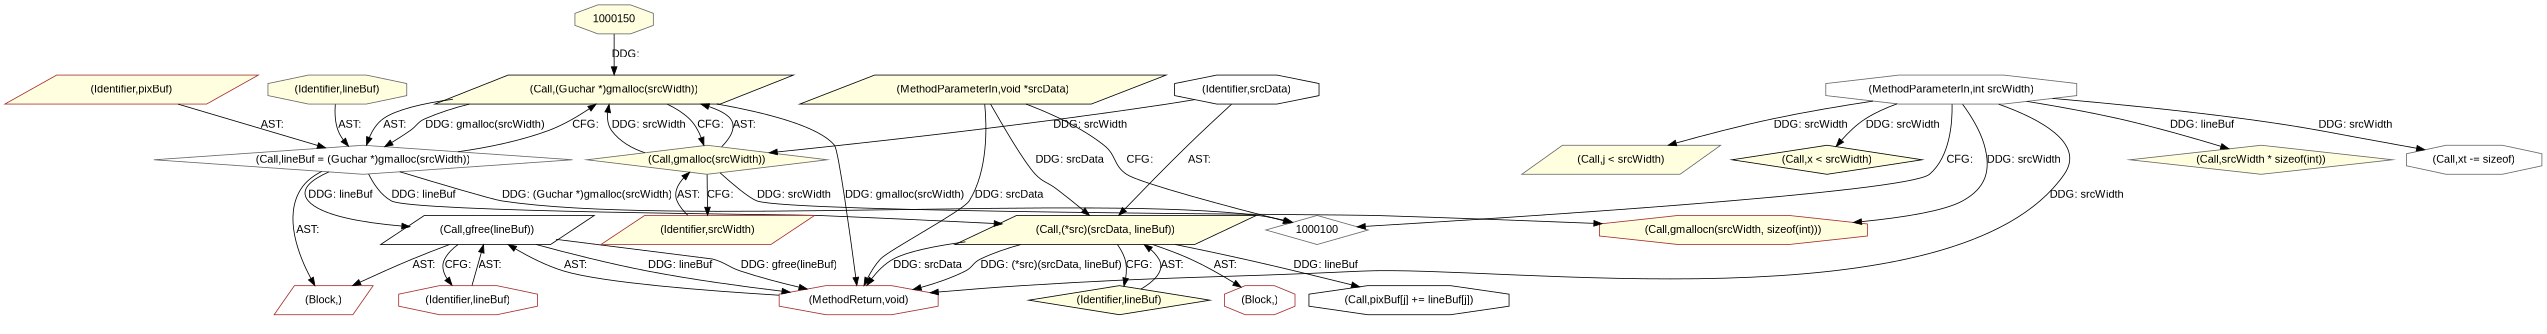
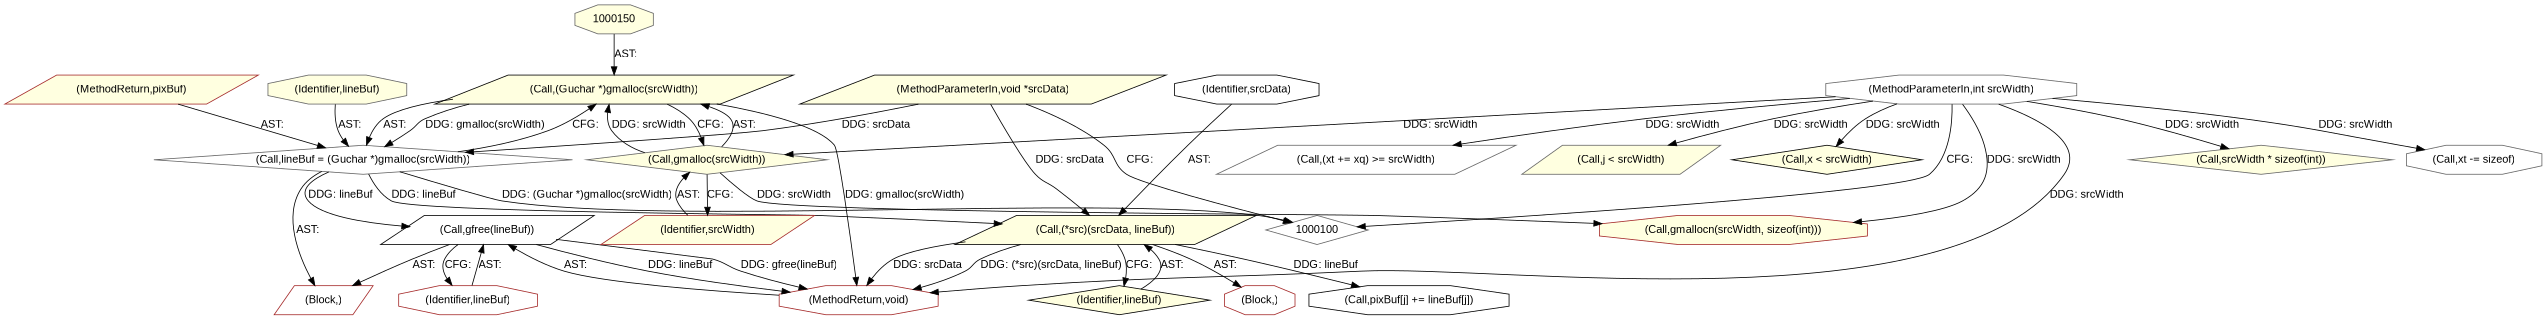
(627, 54) -> (627, 54)
(132, 90) -> (132, 90)
(2202, 125) -> (2202, 125)
(997, 127) -> (1314, 125)
none -> (1366, 160)
(967, 203) -> (708, 135)
